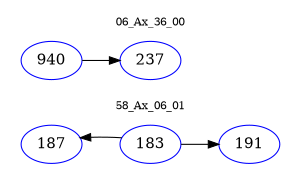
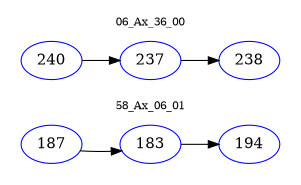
(52, 60) -> (52, 60)
none -> (249, 60)
(106, 137) -> (96, 151)
(249, 144) -> (249, 144)
